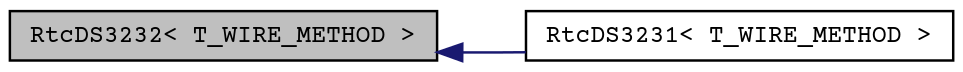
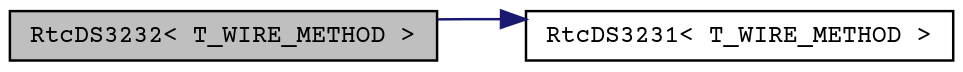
(494, 52) -> (469, 19)
